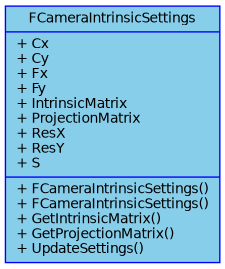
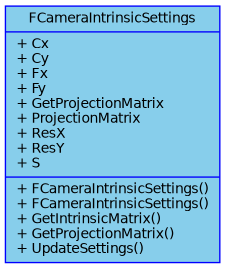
(72, 104) -> (90, 104)
